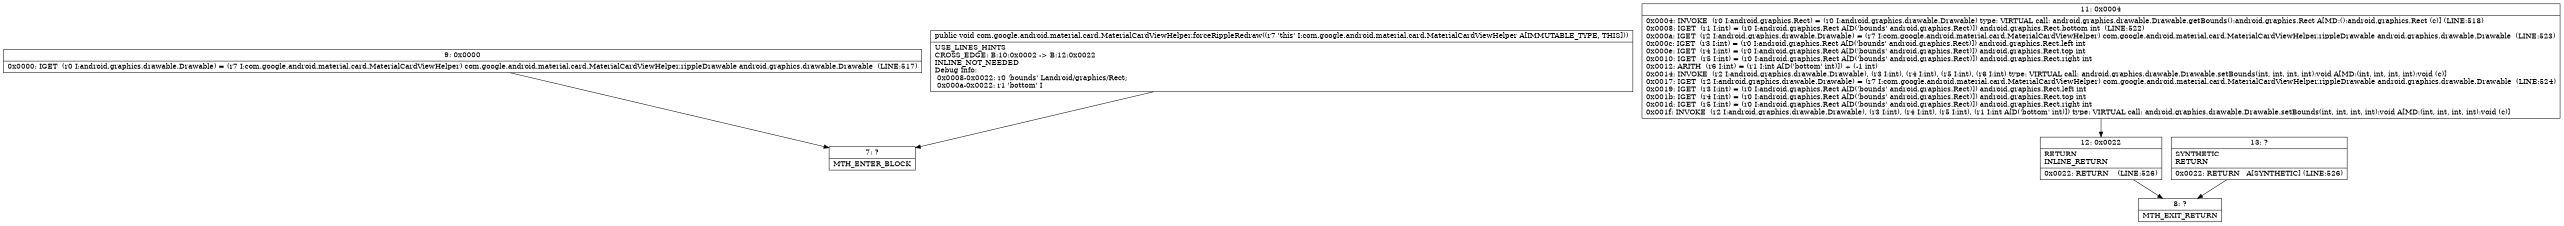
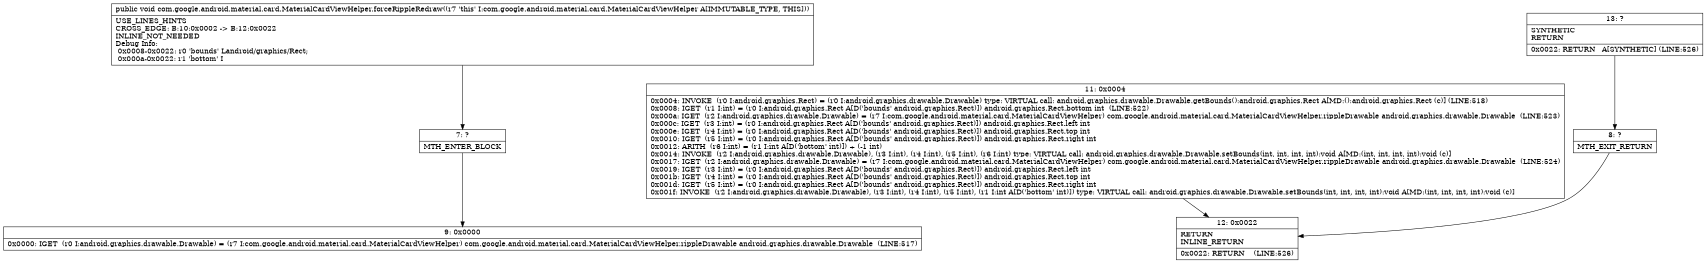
(667, 110) -> (463, 187)
(2146, 188) -> (1468, 223)
